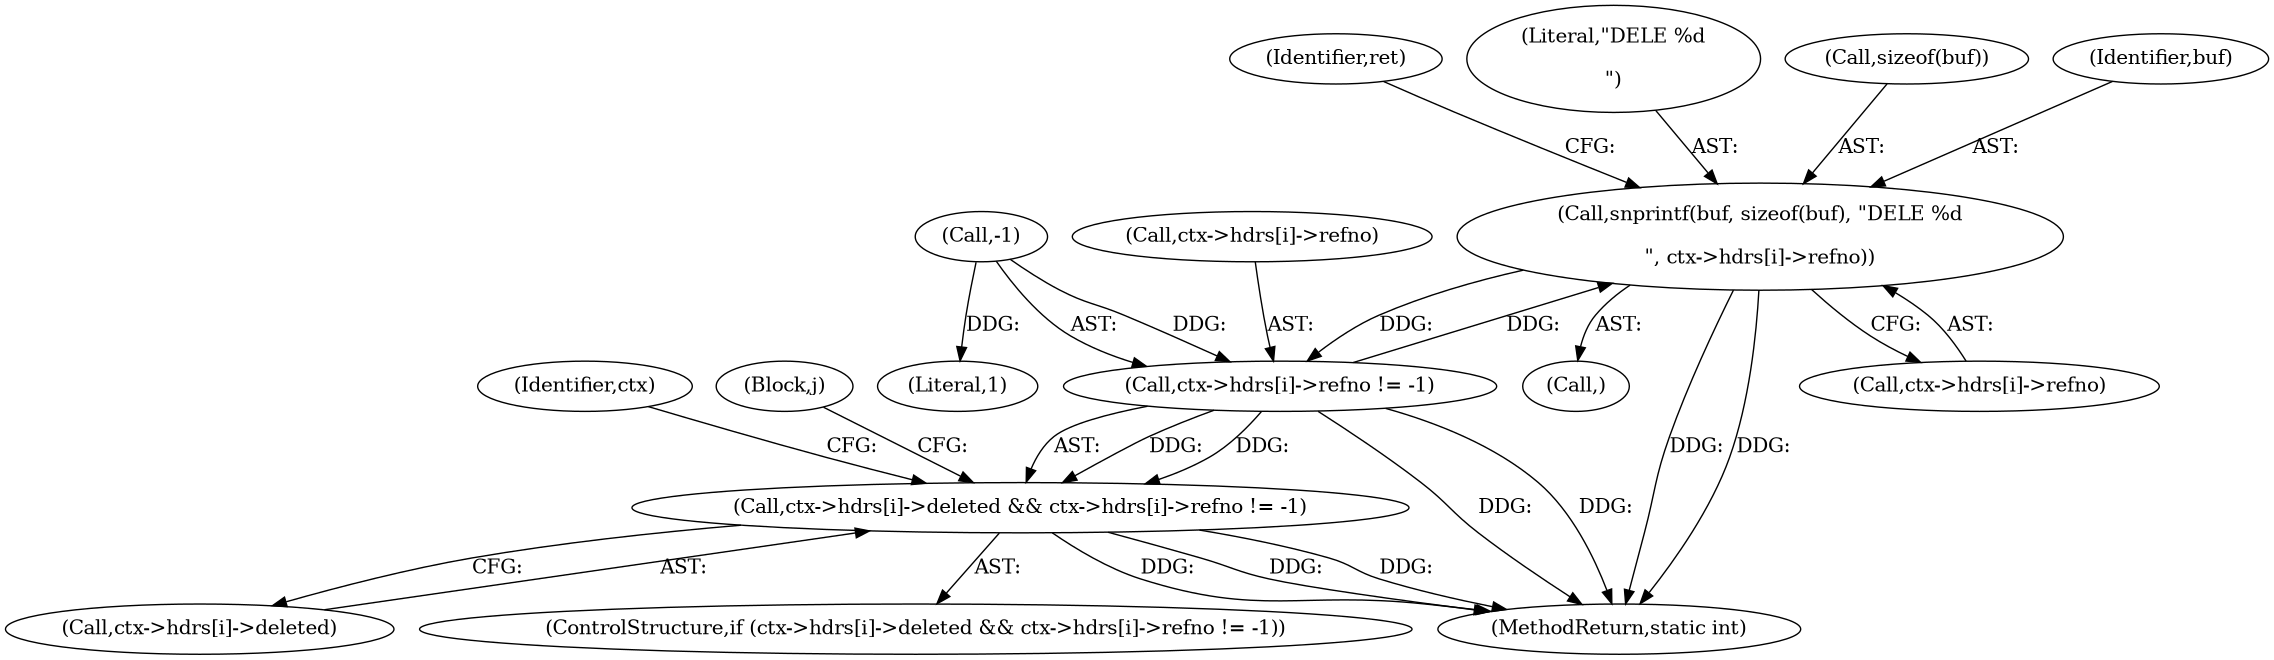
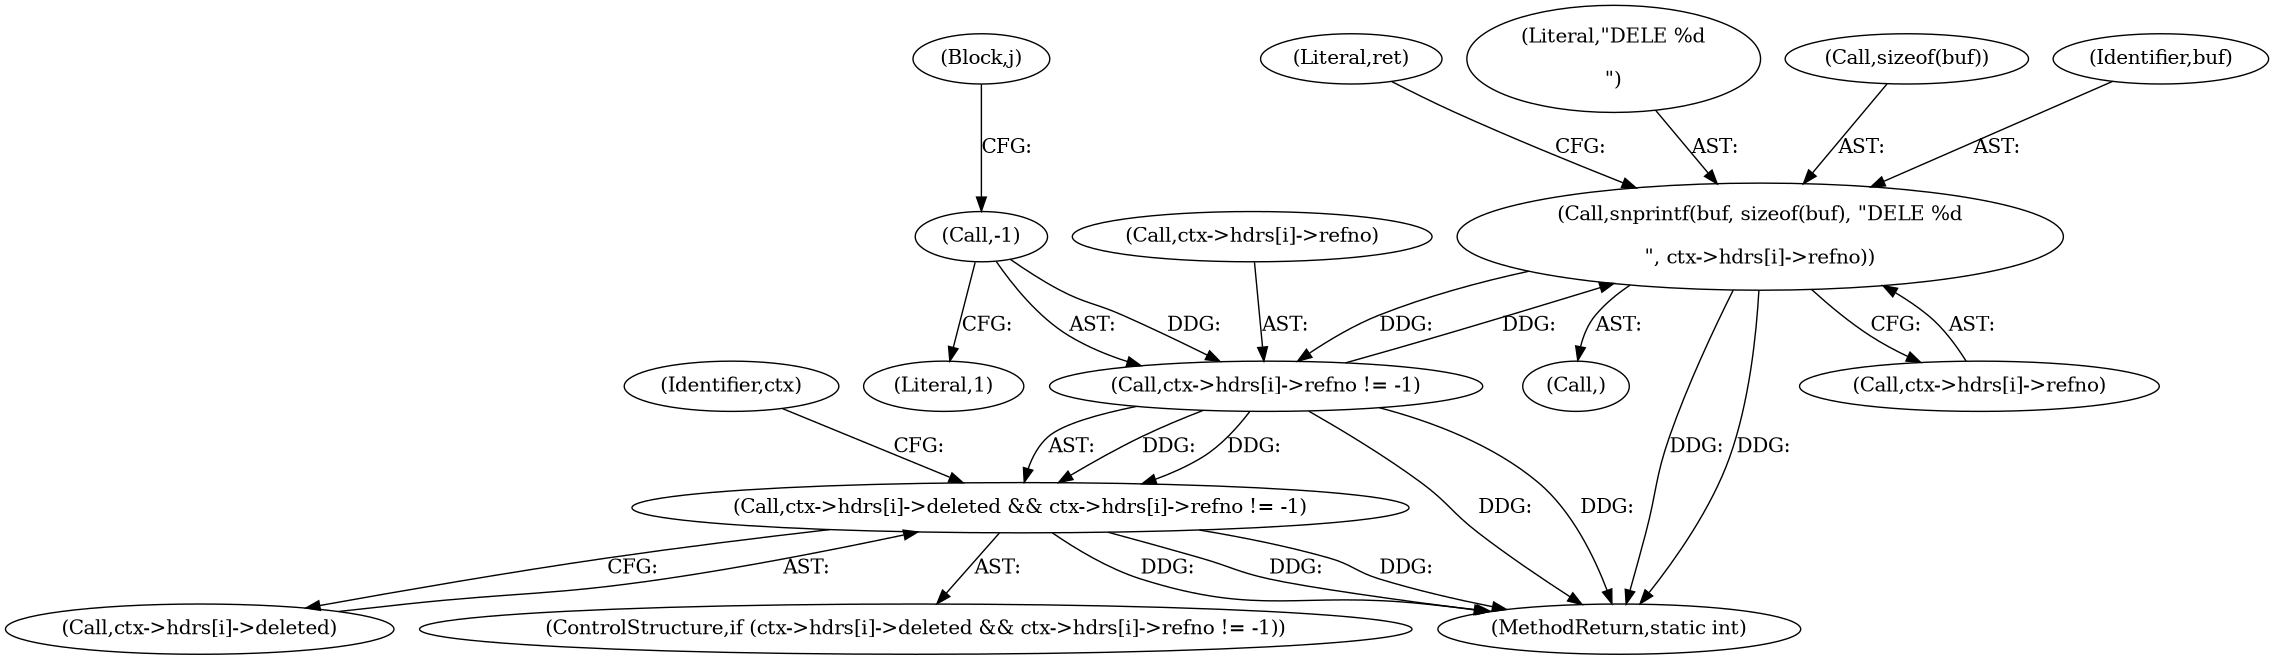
(1336, 59) -> (1351, 59)
(996, 326) -> (990, 326)
(892, 442) -> (981, 141)
